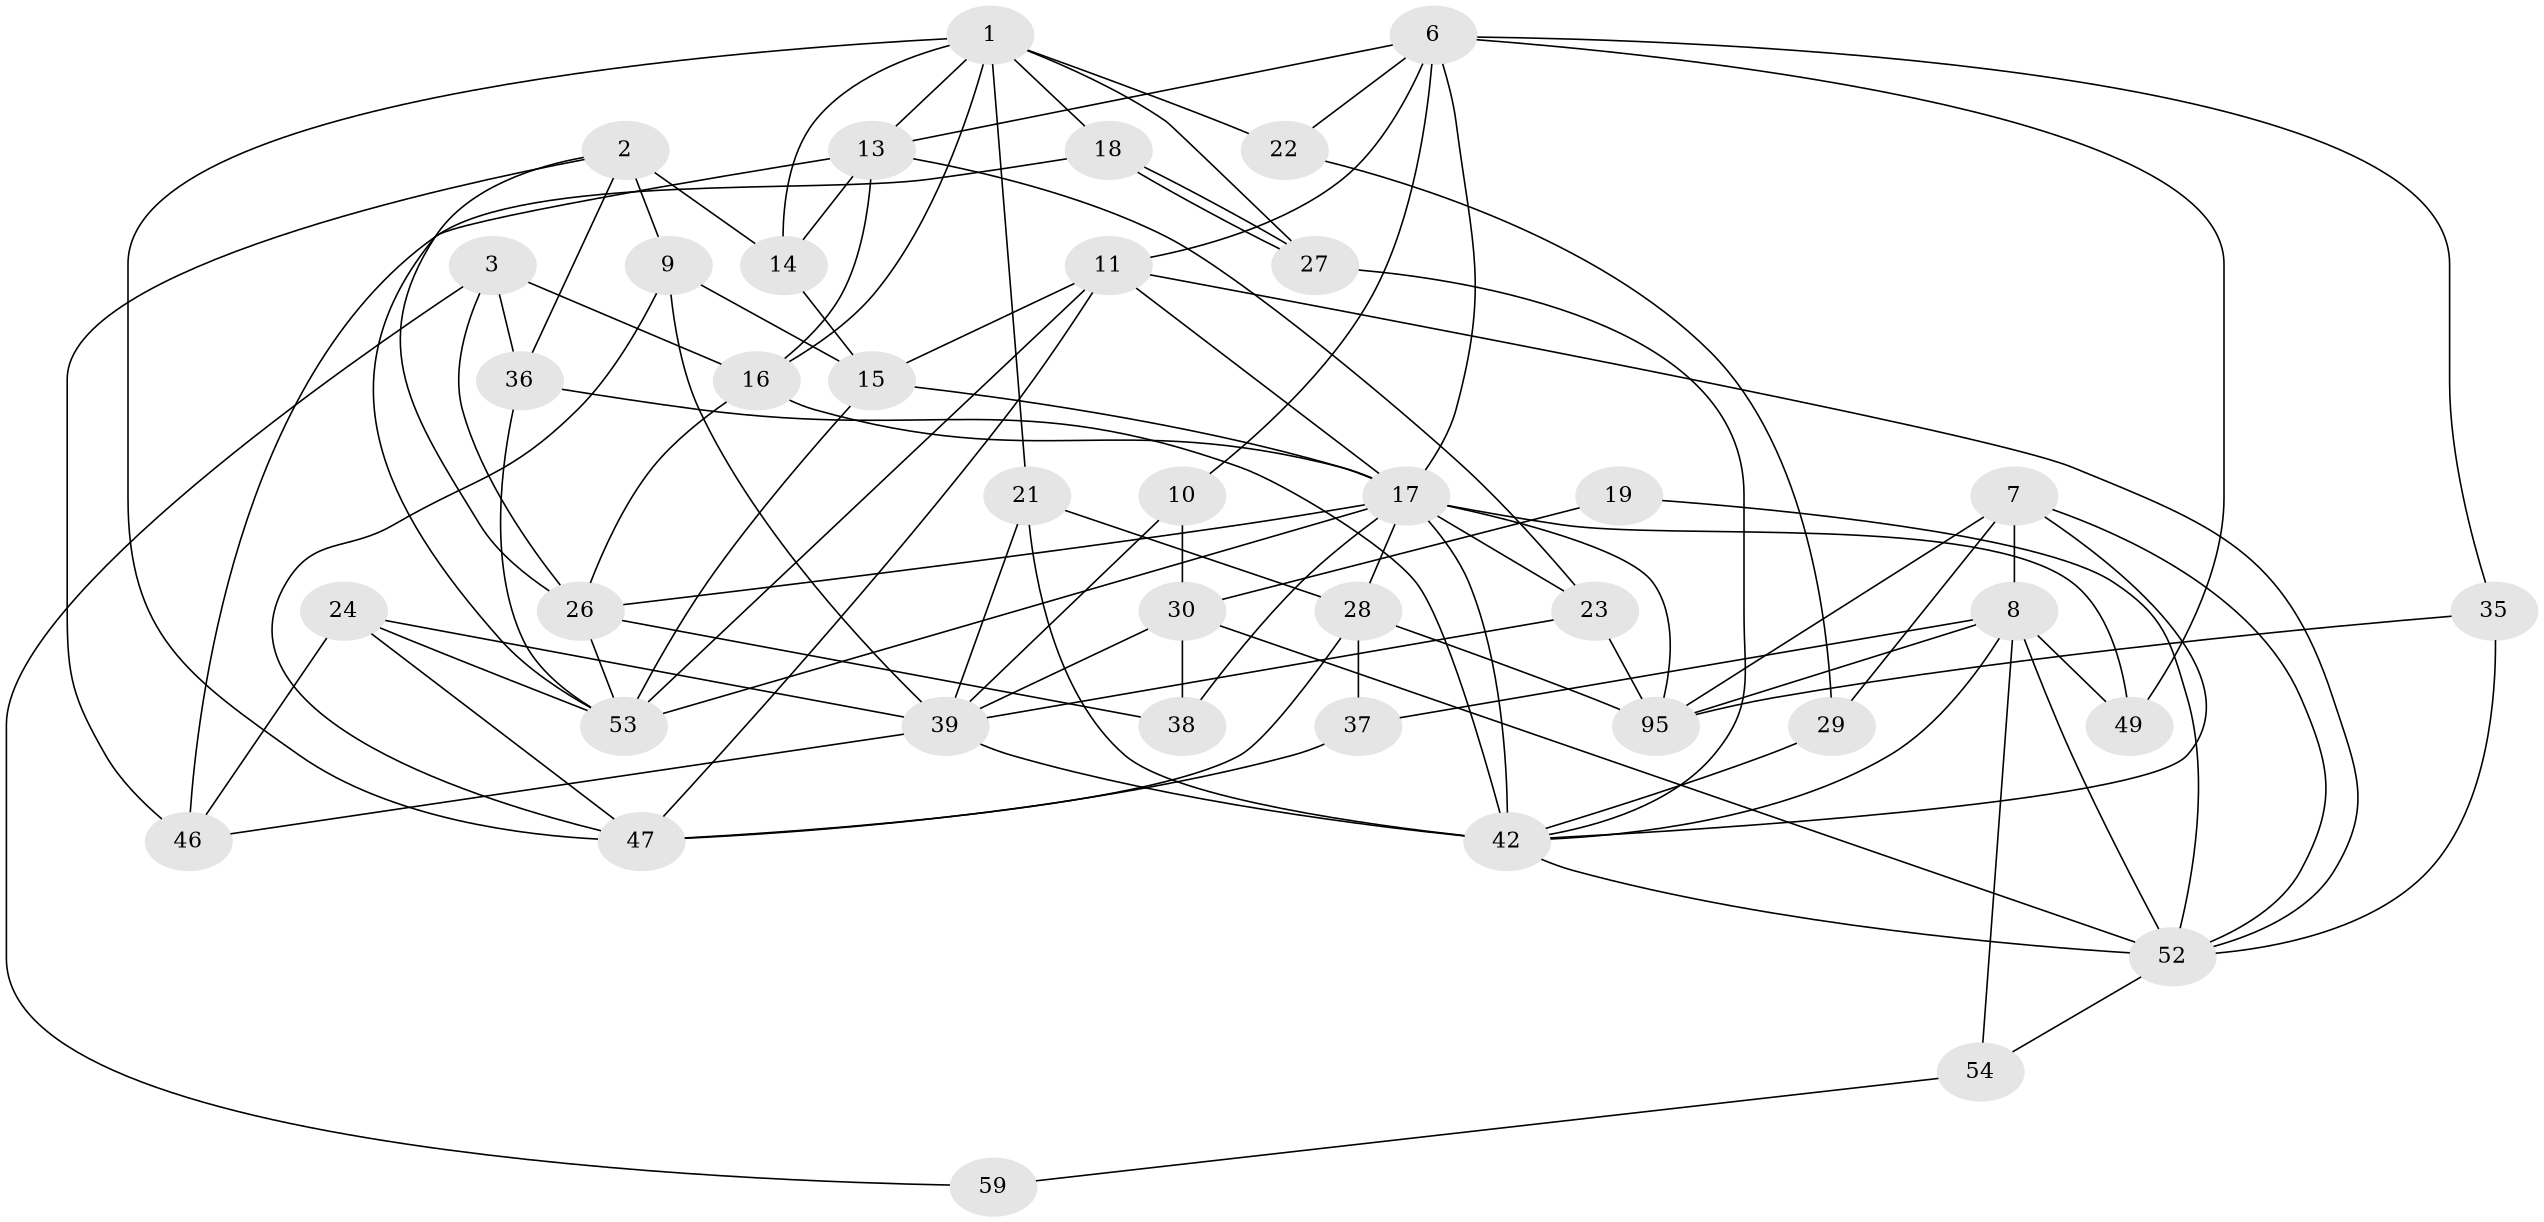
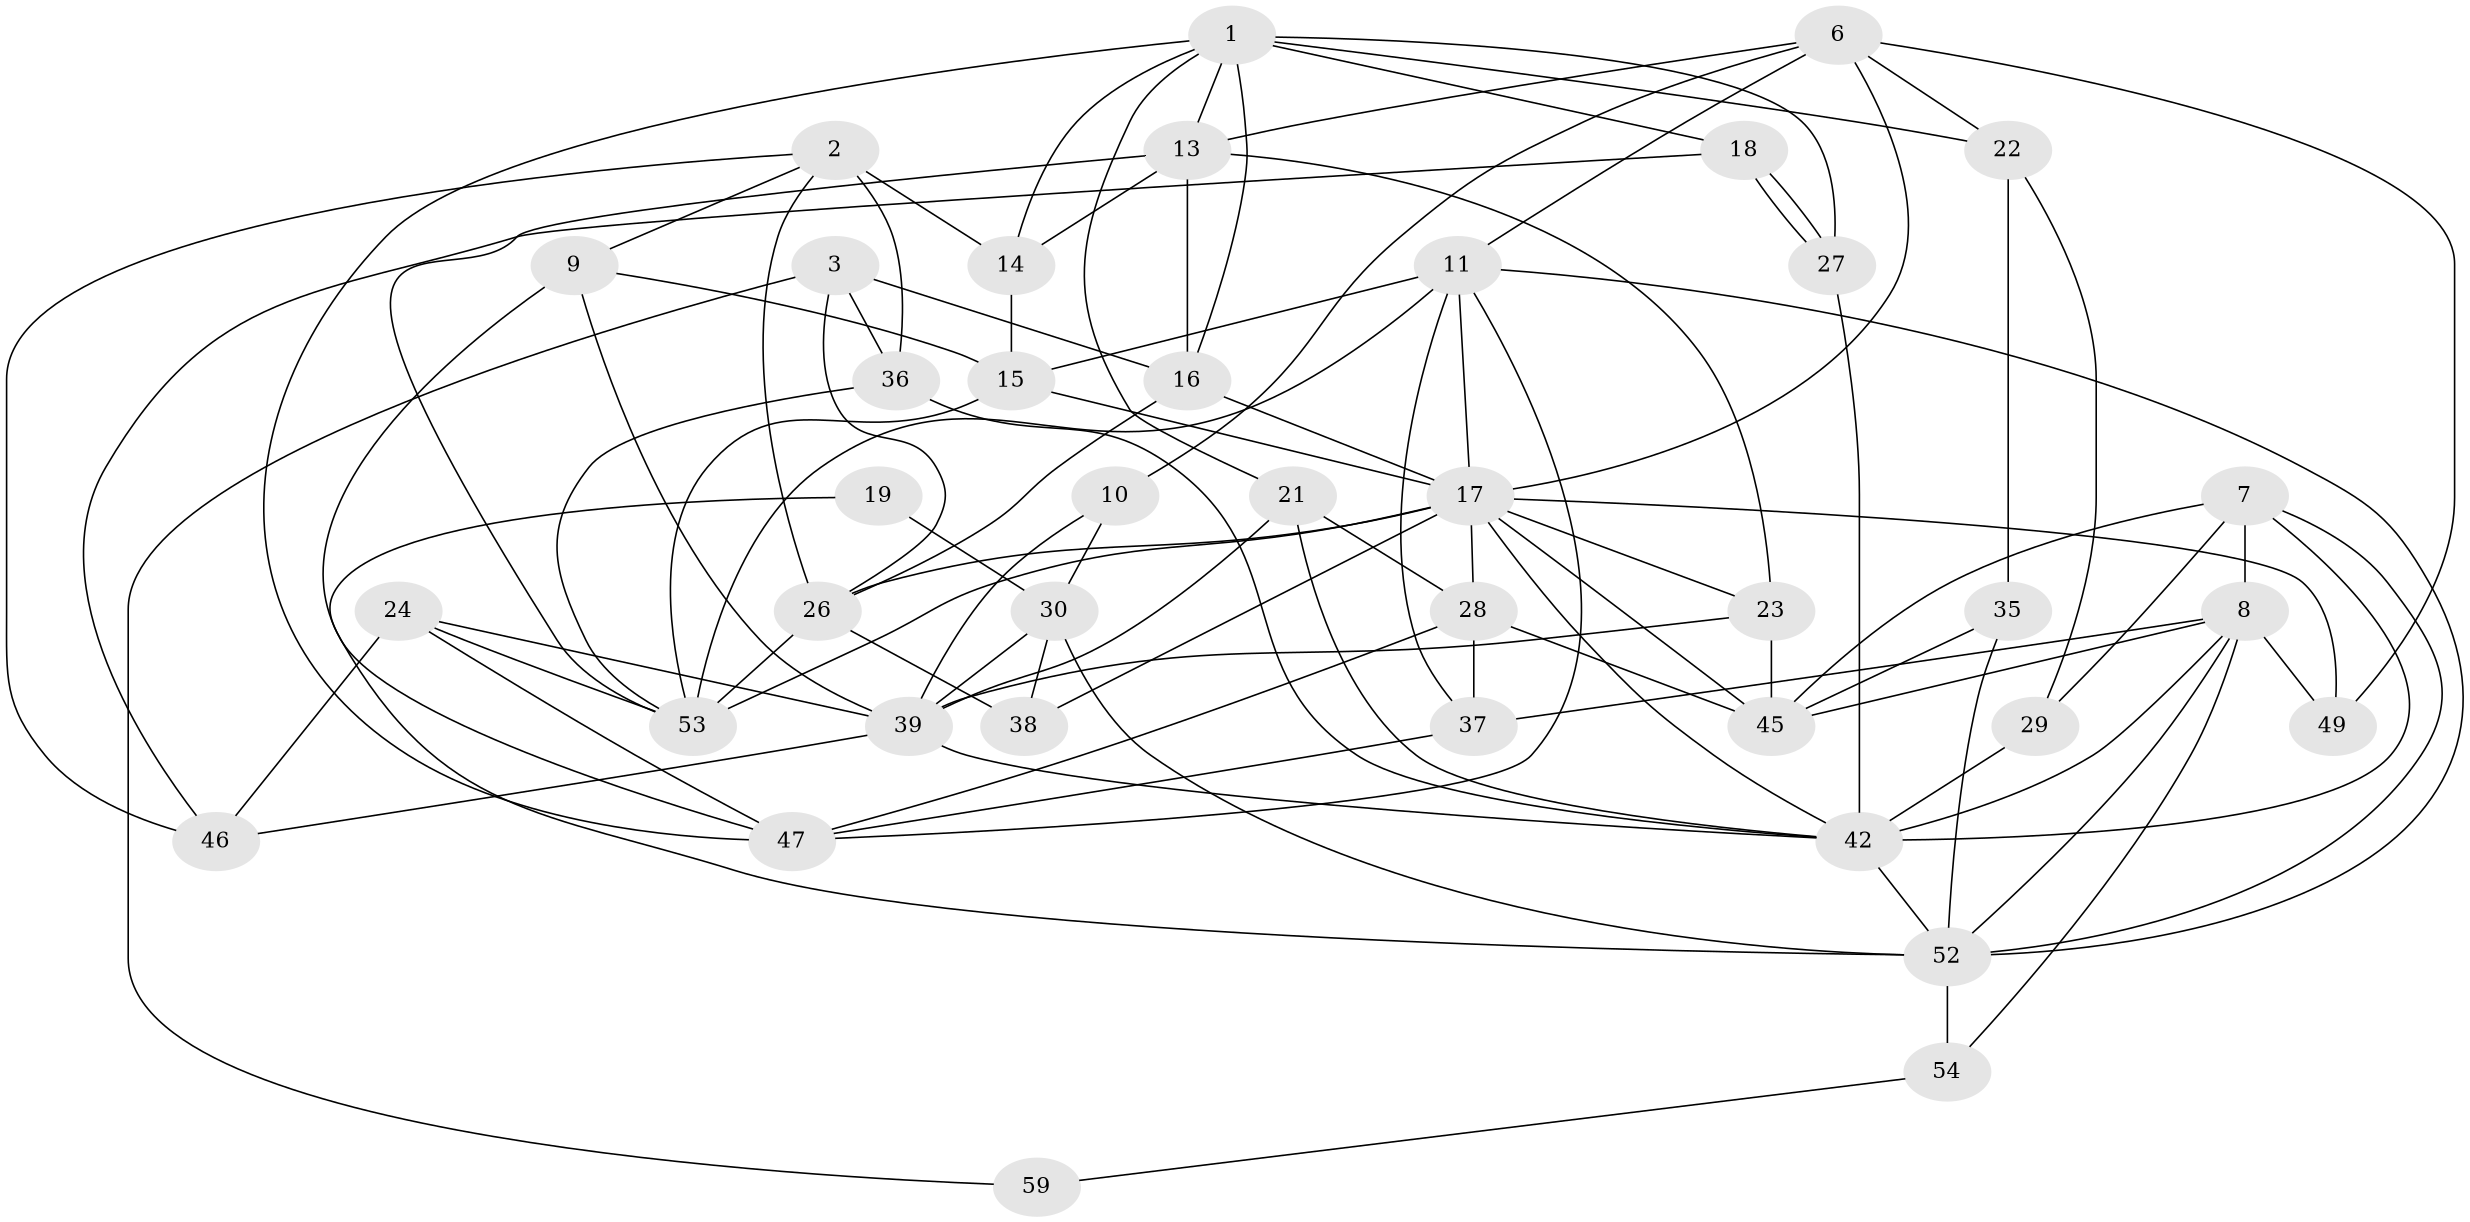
(2154, 97) -> (2008, 381)
none -> (1402, 500)
(1656, 726) -> (1771, 726)
